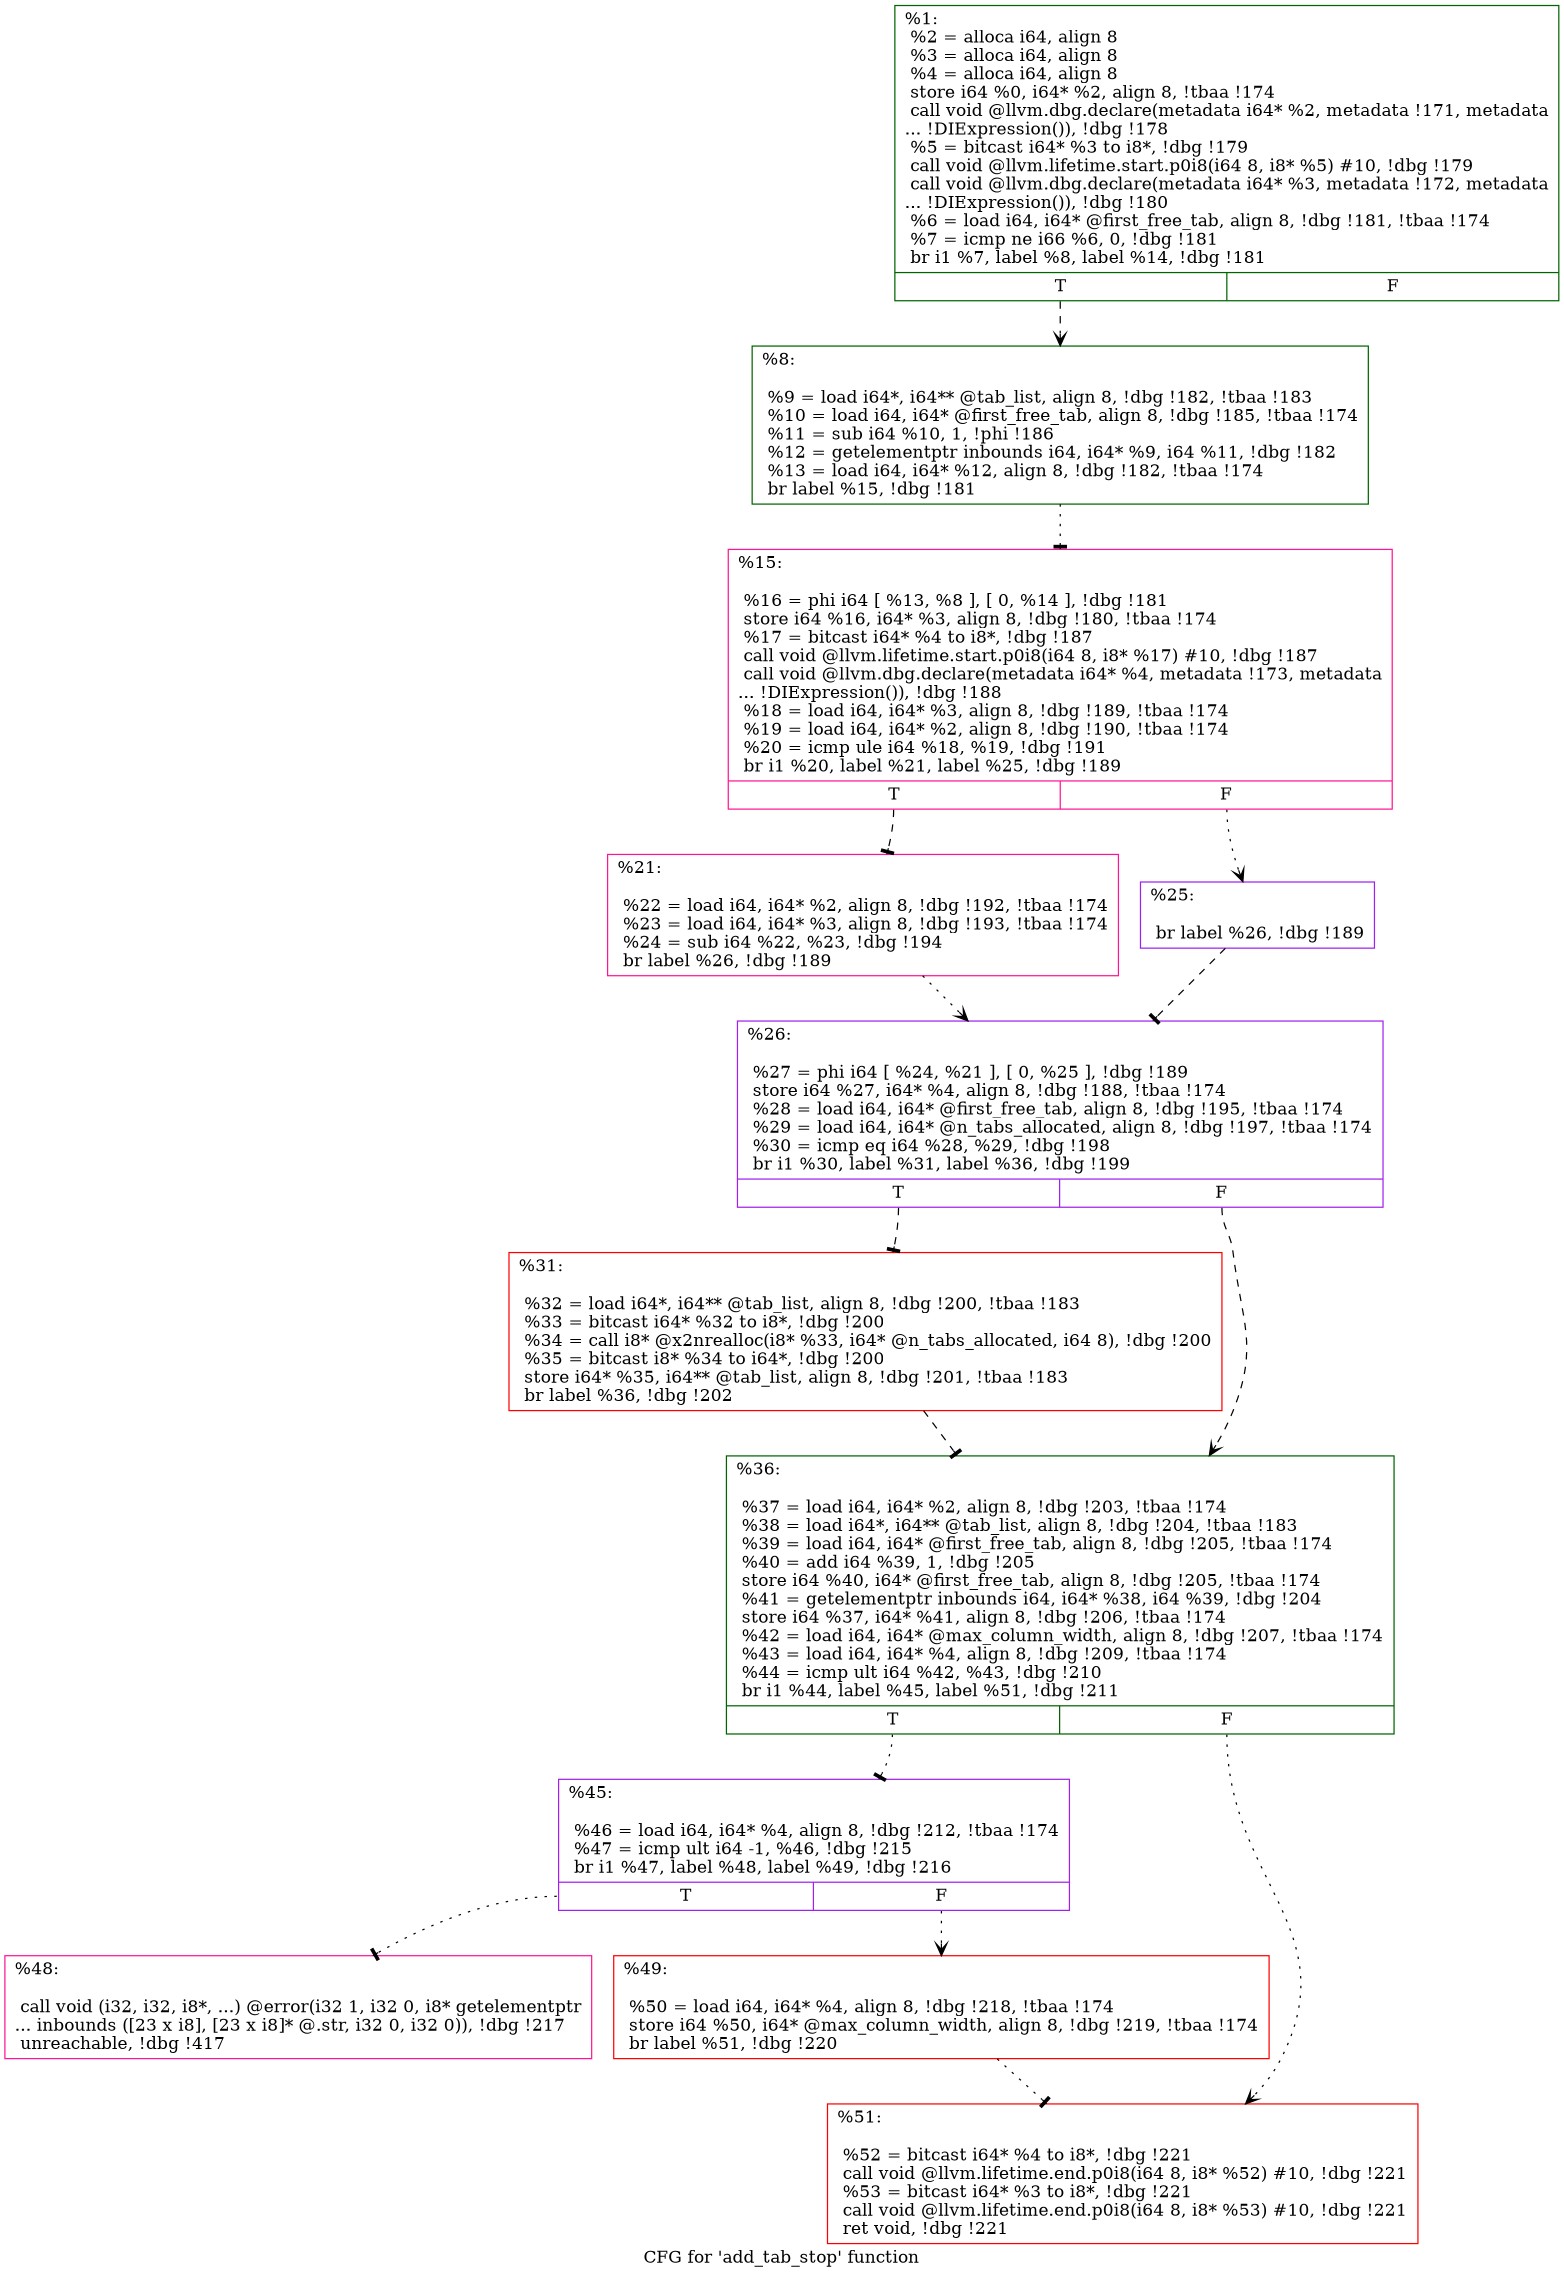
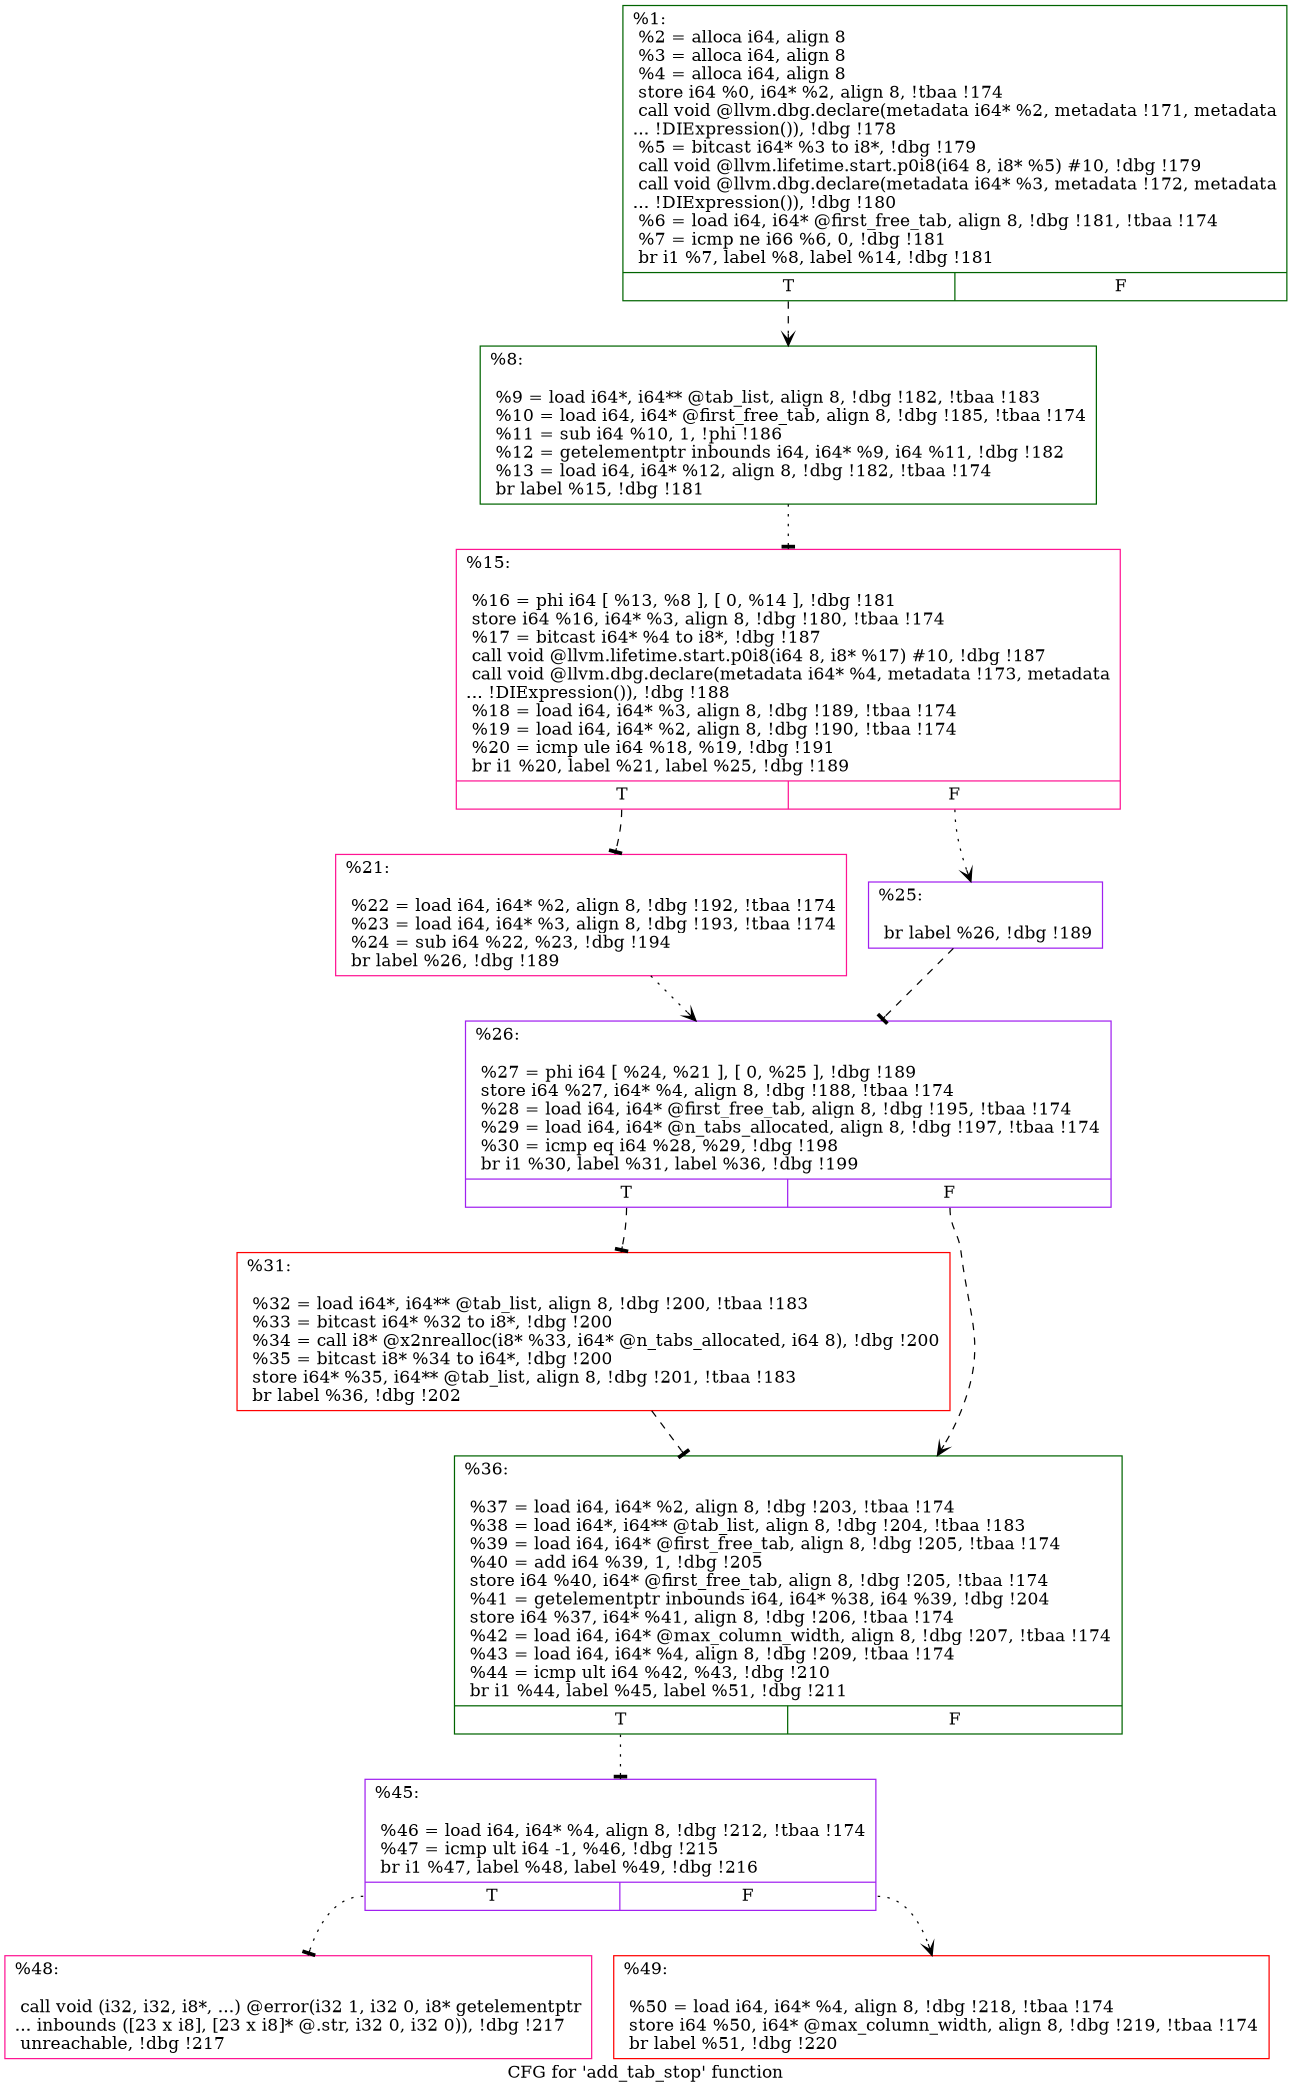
(120, 2044) -> (120, 2044)
(1123, 2174) -> none
